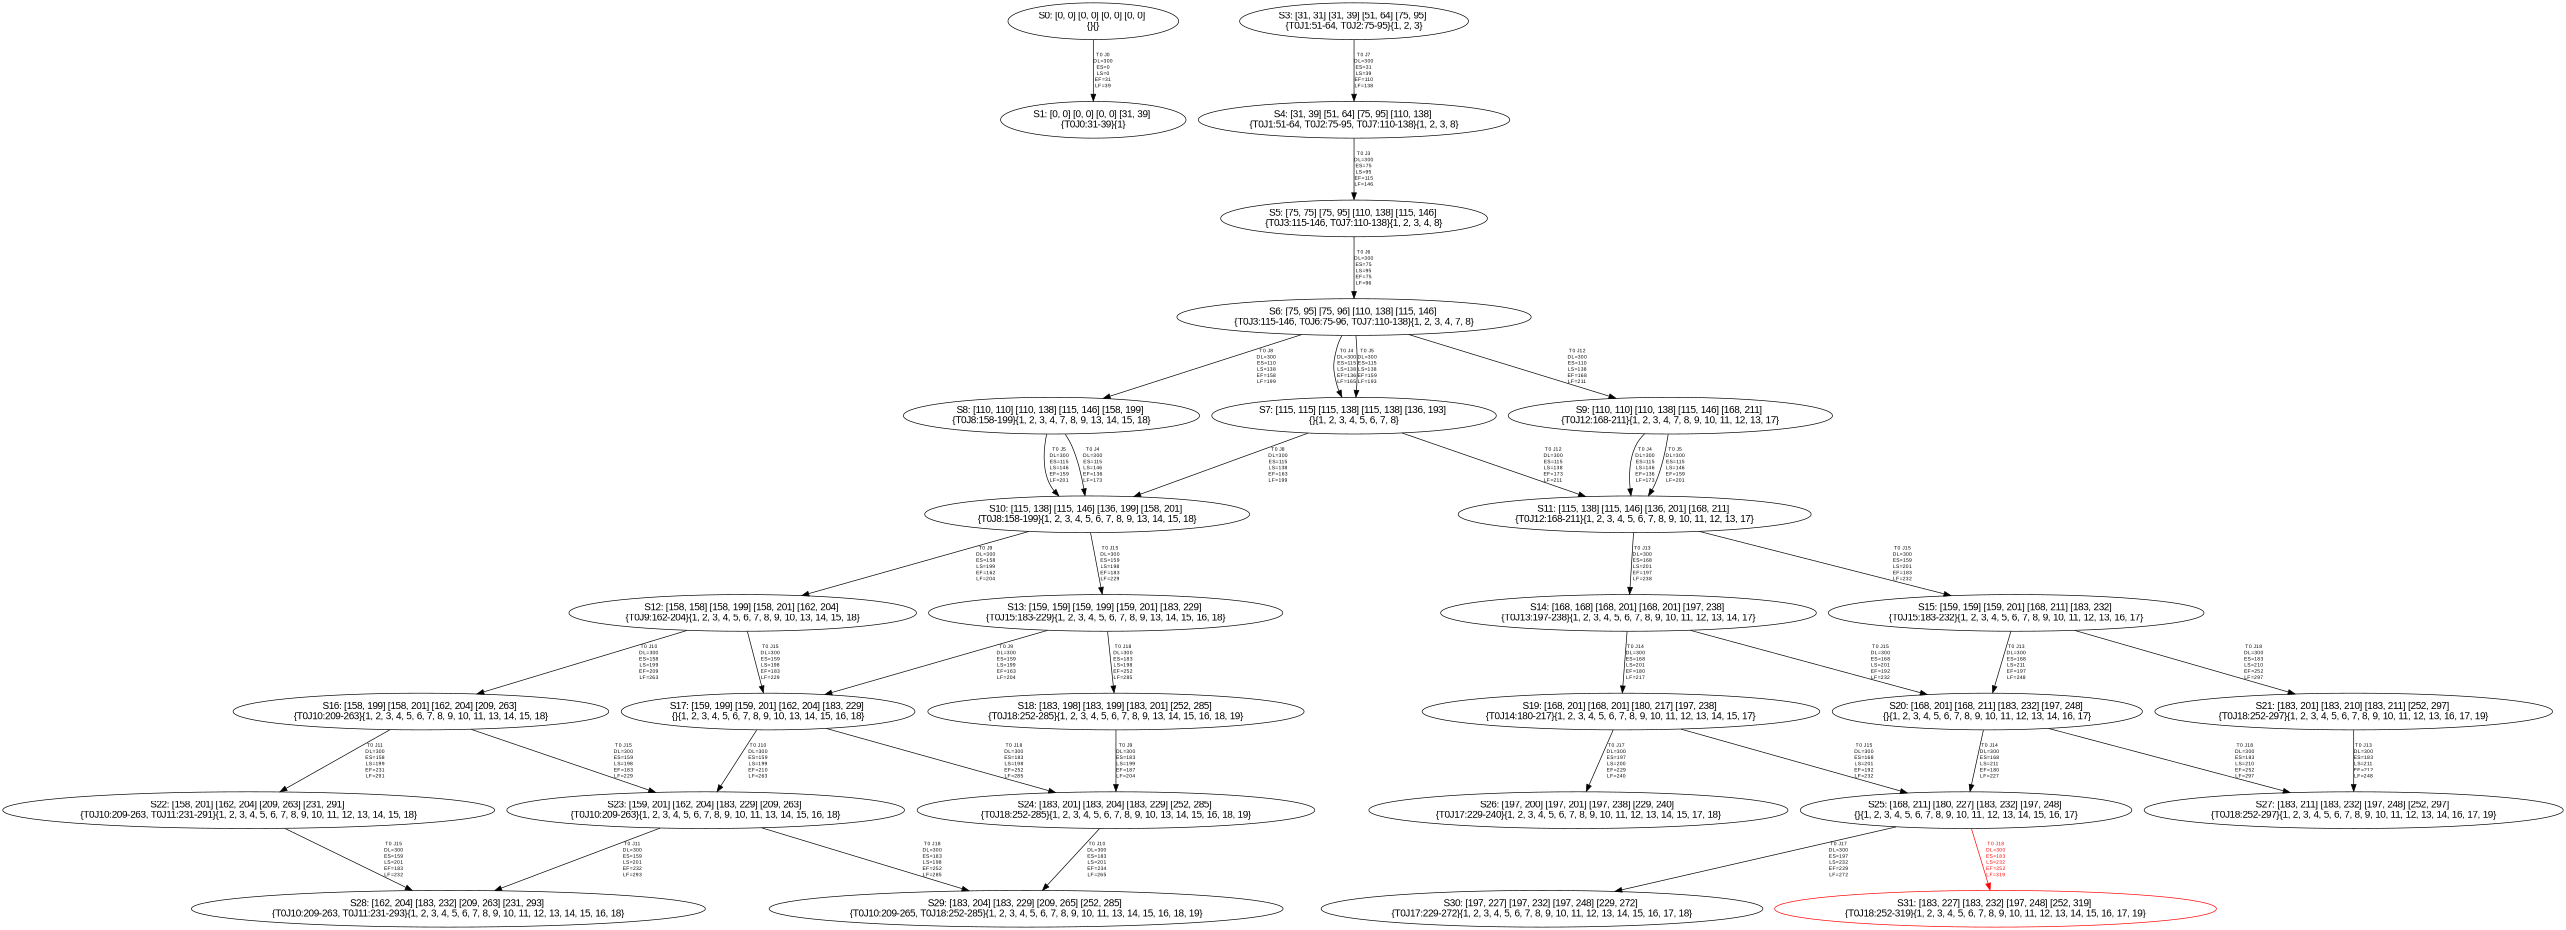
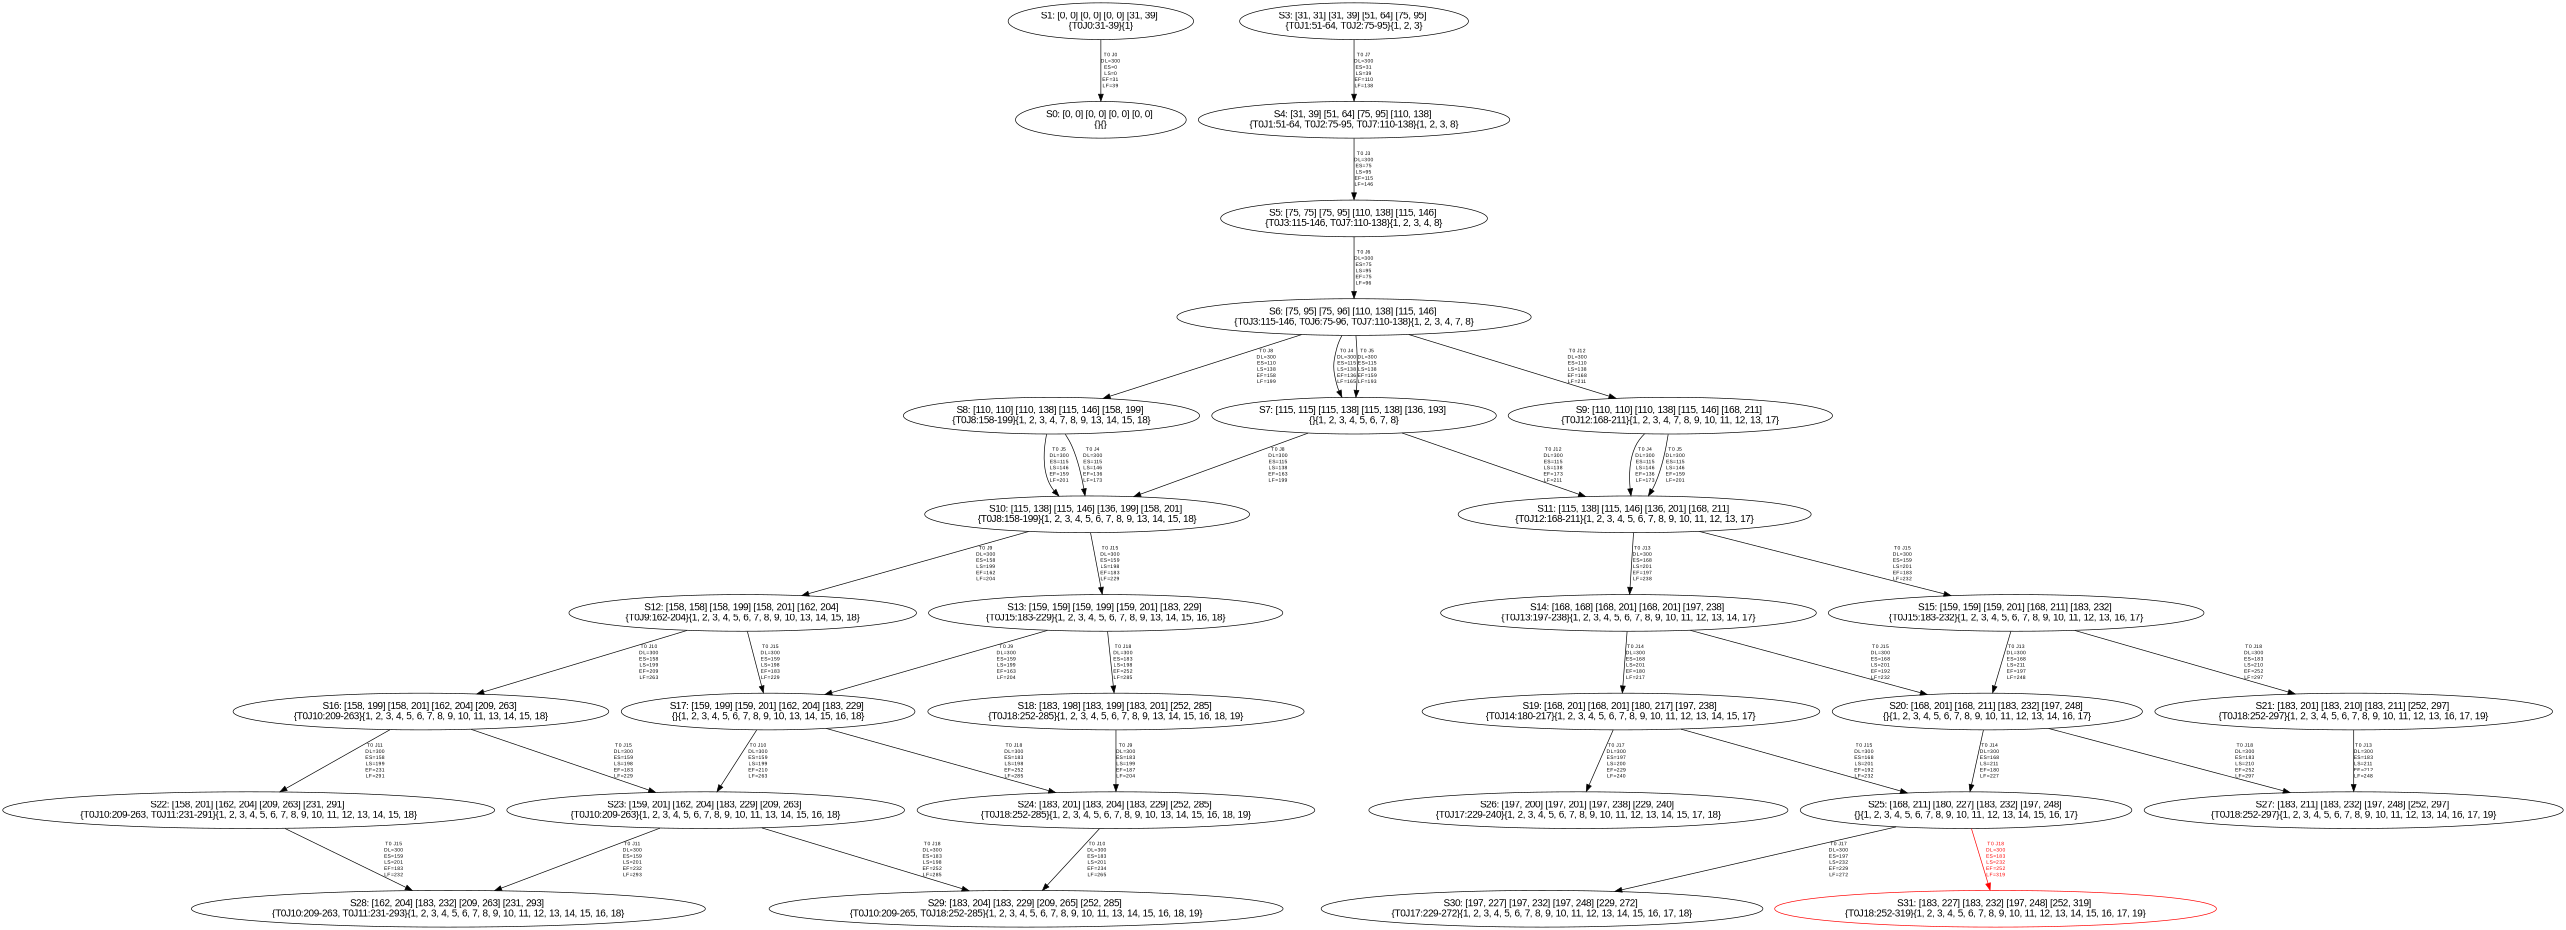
(1093, 67) -> (1101, 67)
